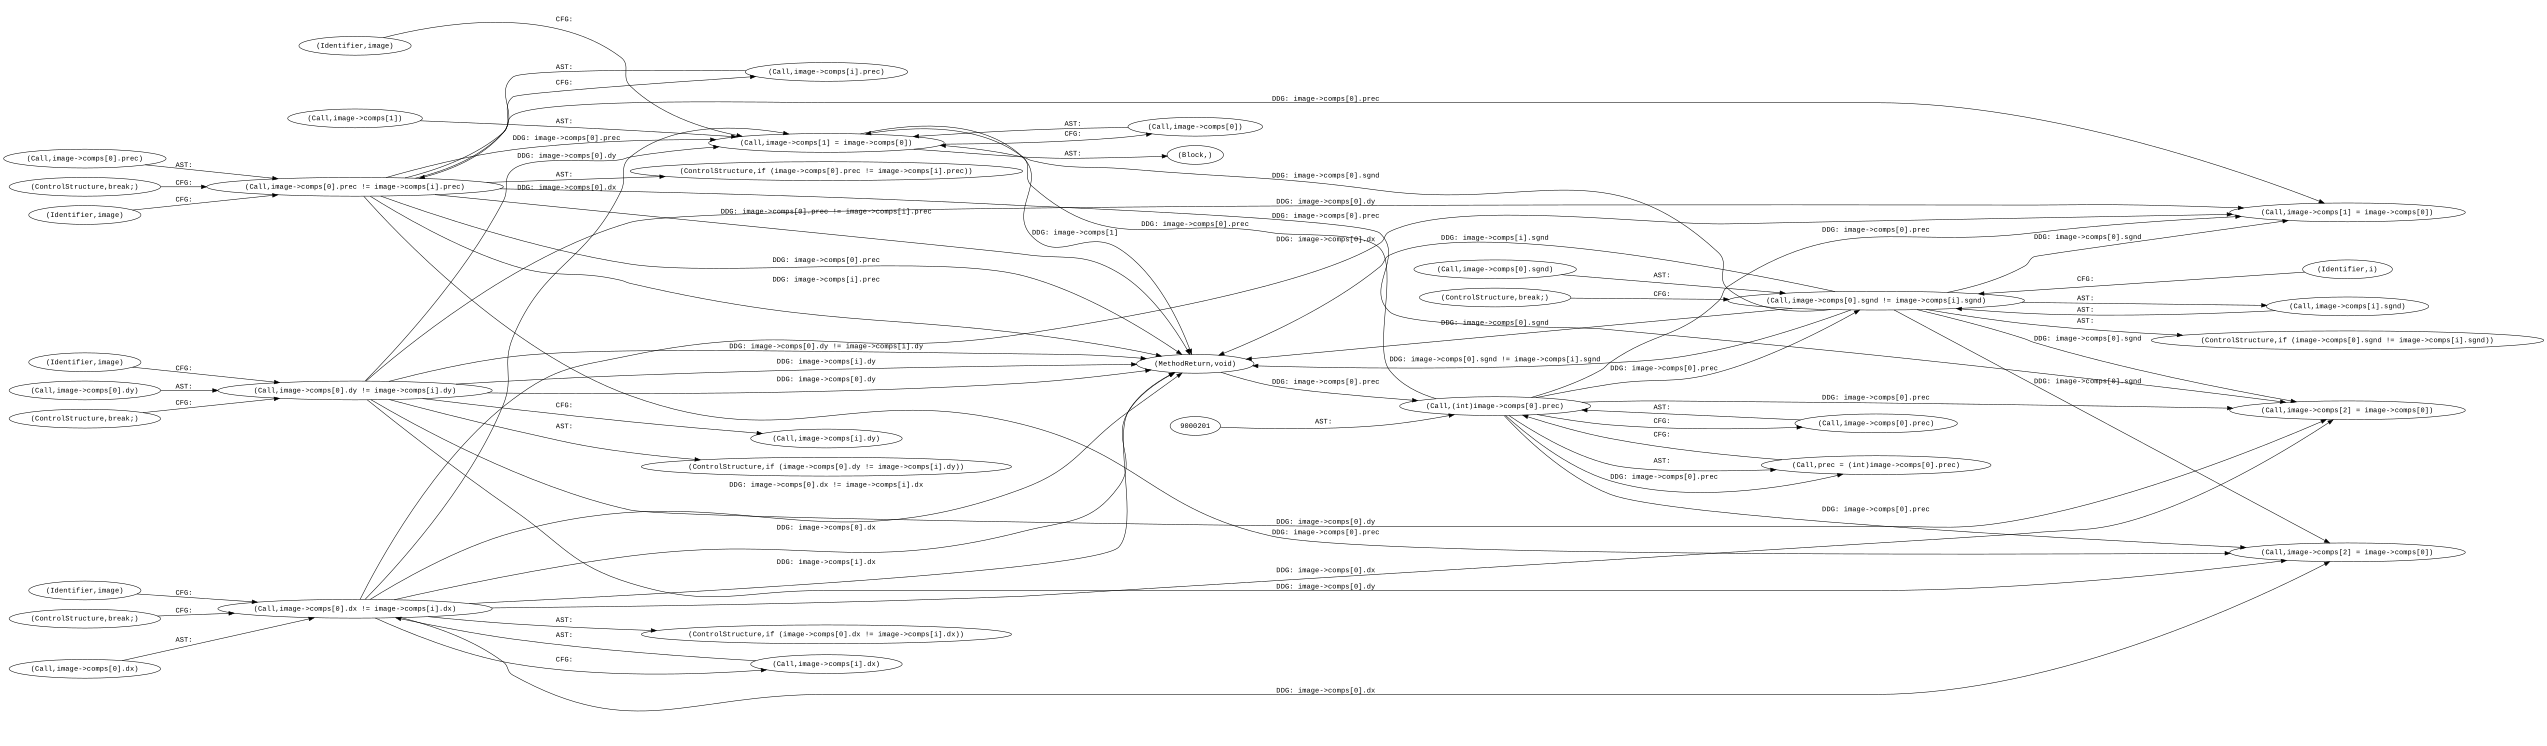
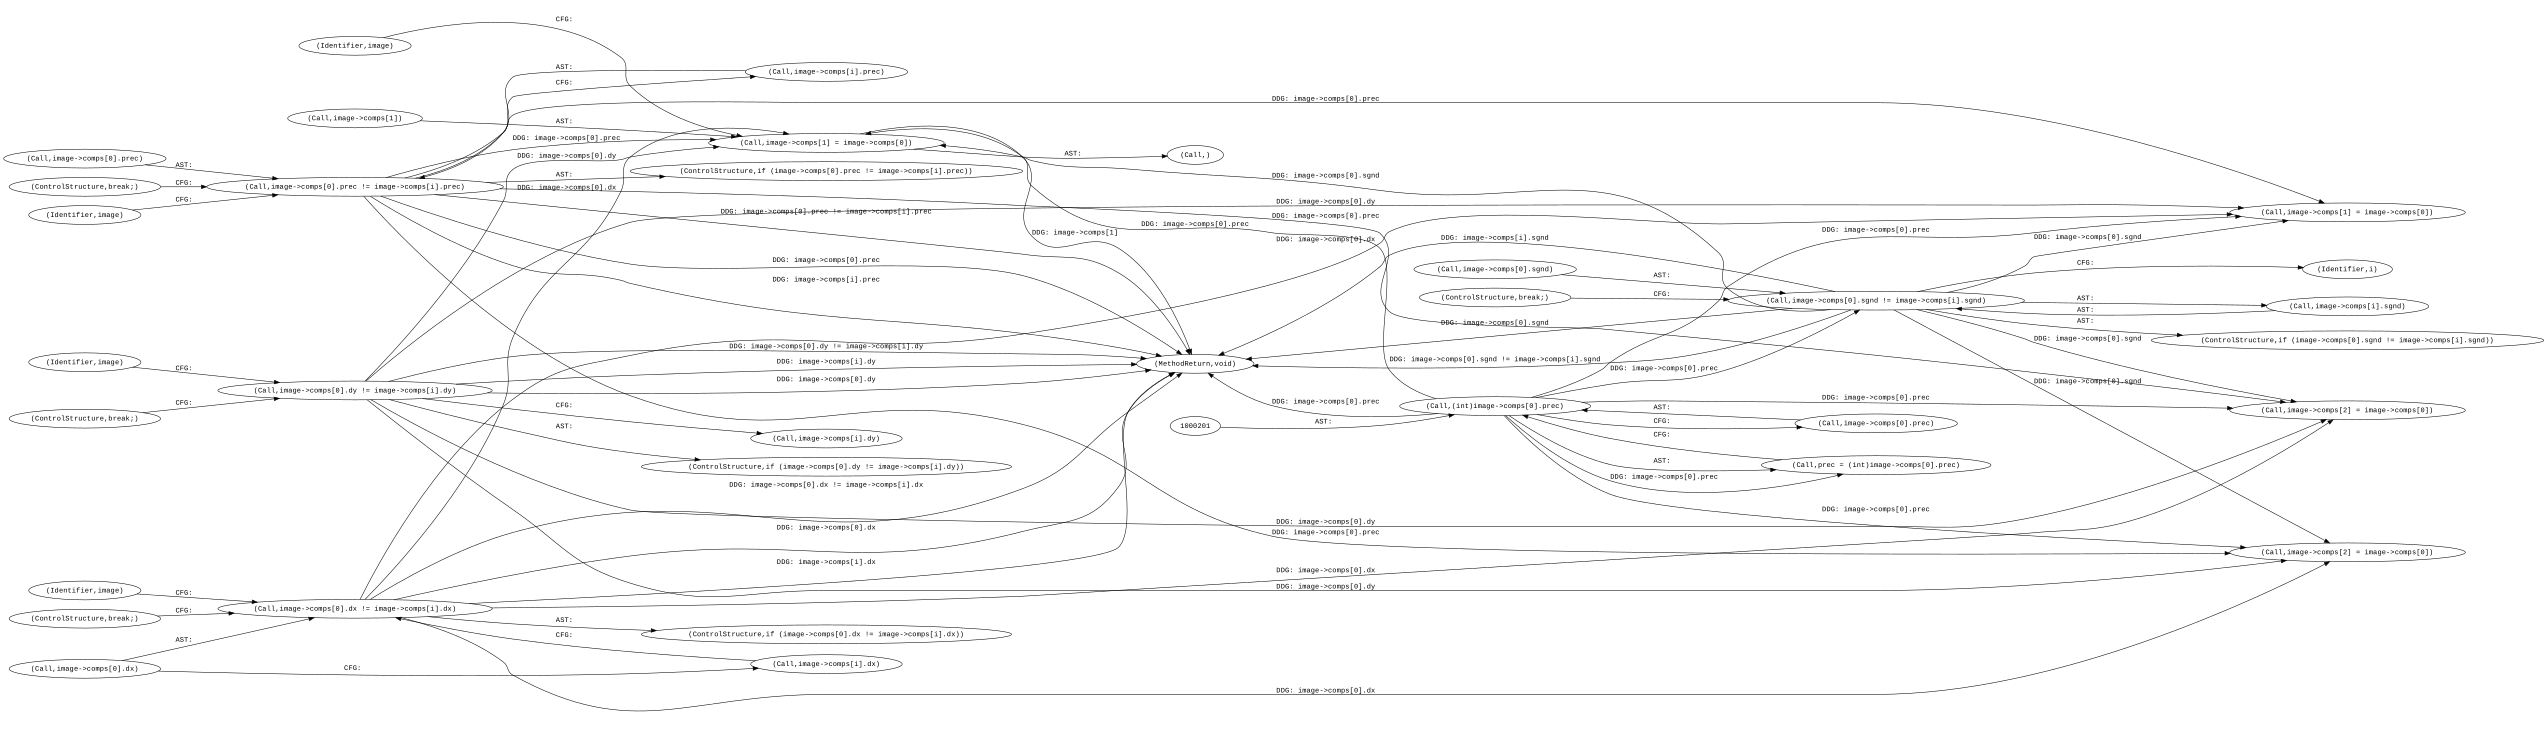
(1195, 127) -> none
(1195, 155) -> (1195, 155)
(2144, 283) -> (2107, 268)
(85, 390) -> none
(1316, 392) -> (1321, 414)
(1195, 426) -> (1195, 426)
(567, 635) -> (567, 635)
(564, 670) -> (456, 676)
